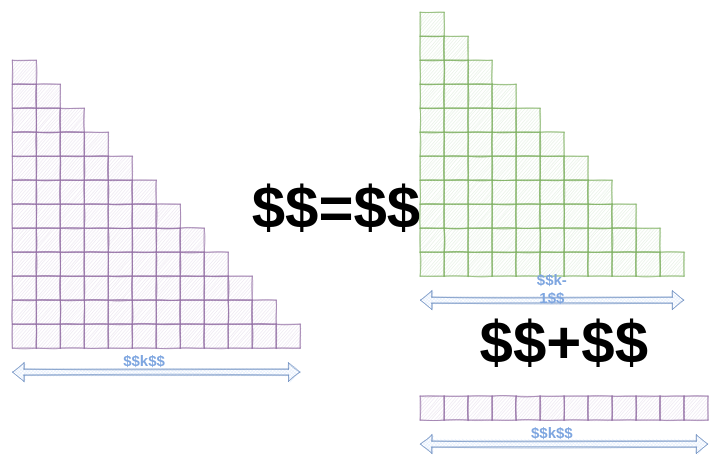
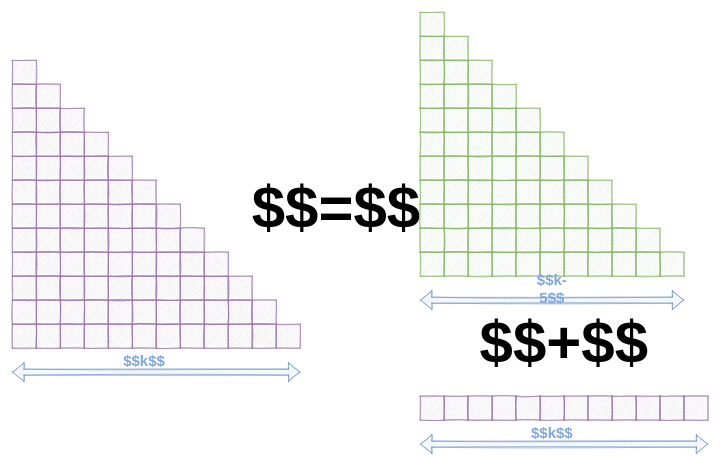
(552, 288) -> (552, 288)
